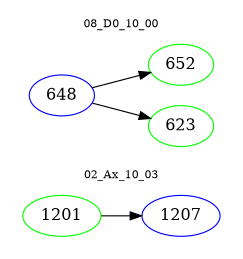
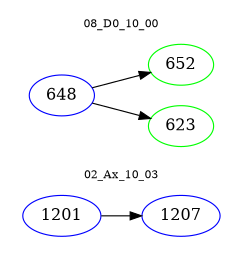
(62, 216) -> (62, 216)
